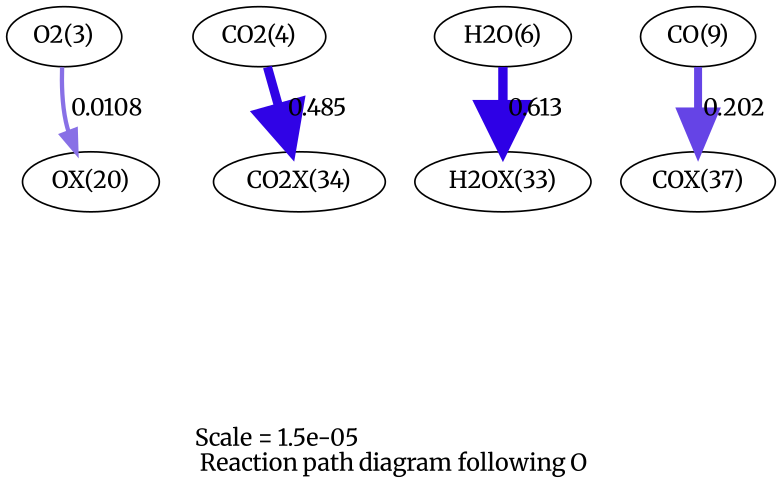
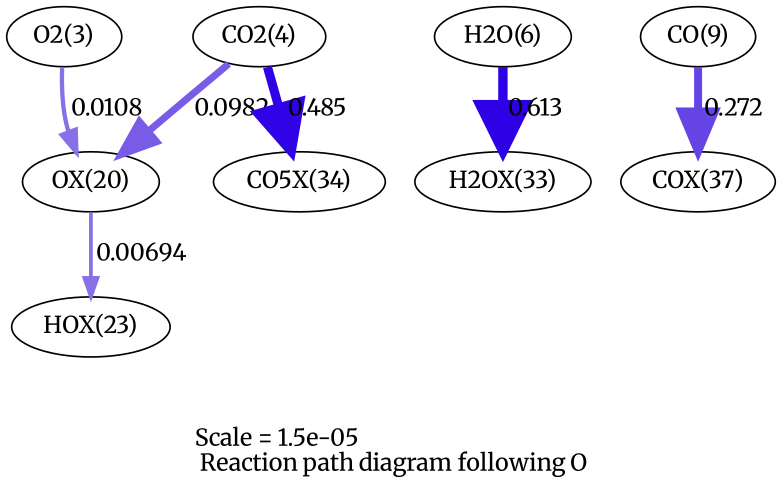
none -> (188, 98)
(731, 109) -> (731, 109)
(299, 182) -> (299, 182)
none -> (91, 327)
